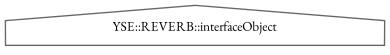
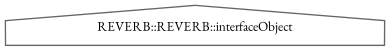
(195, 27) -> (195, 27)
